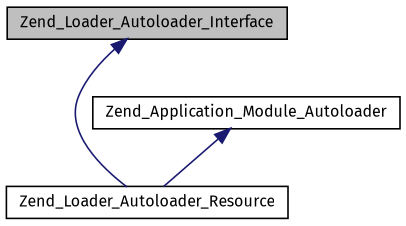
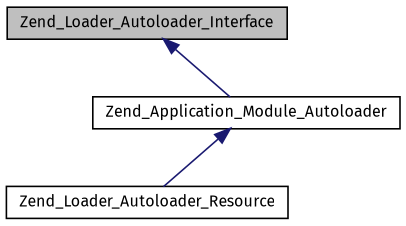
(76, 121) -> (203, 73)
